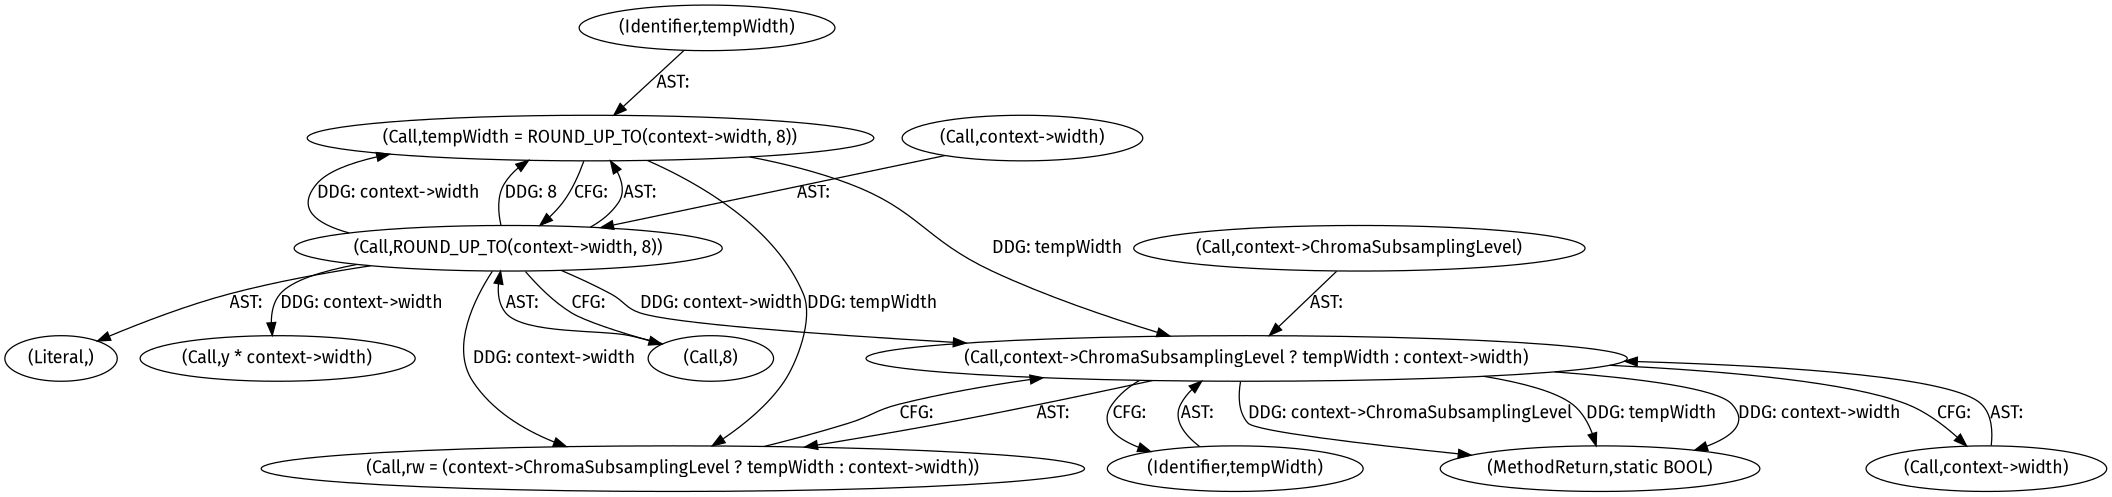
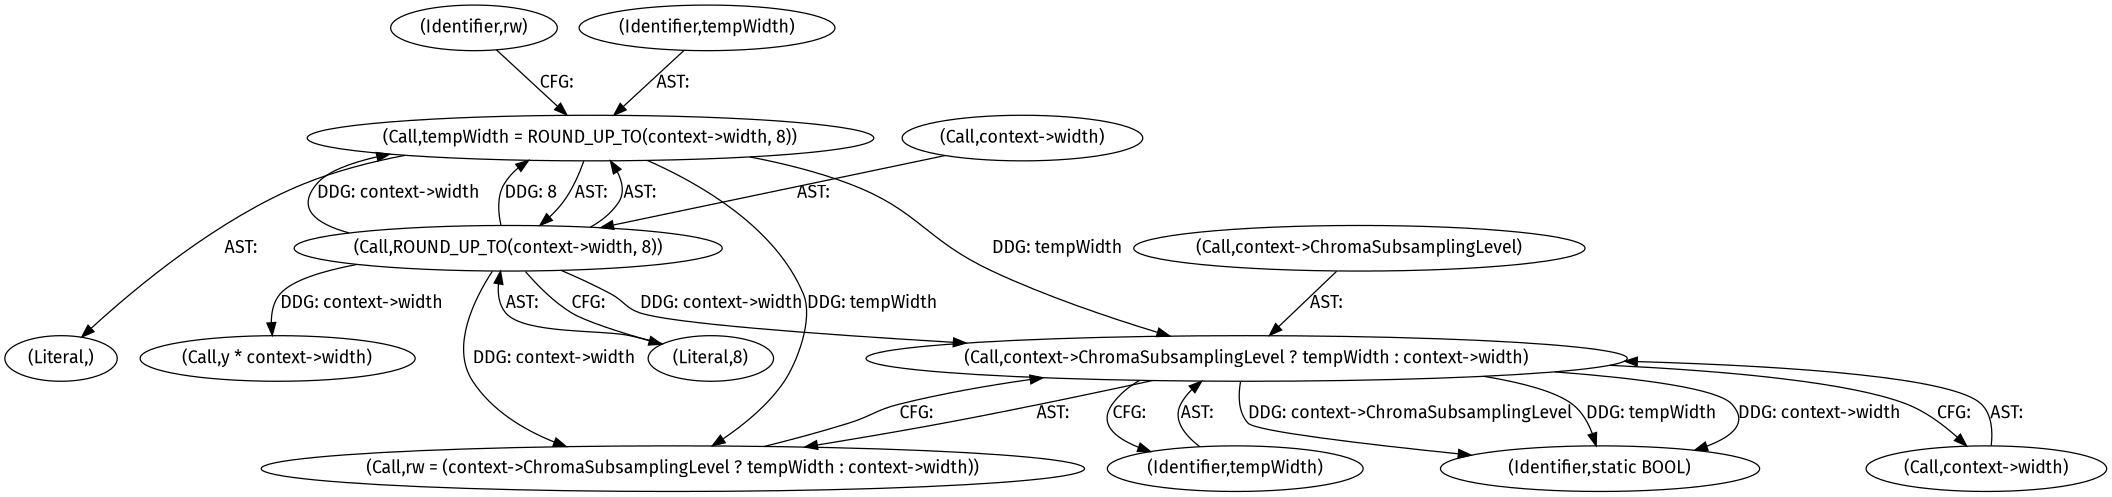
none -> (474, 28)
(594, 193) -> (594, 193)
(238, 292) -> (236, 218)
(711, 358) -> (711, 358)
(1600, 469) -> (1600, 469)
